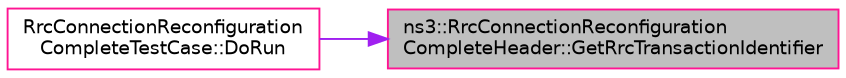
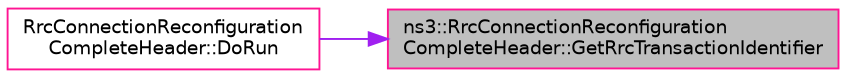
(164, 39) -> (164, 39)
